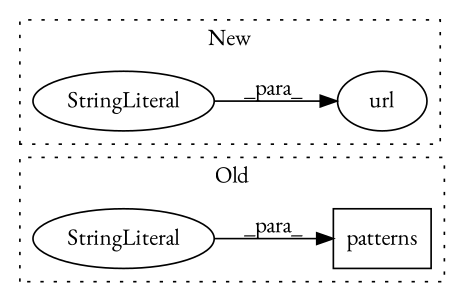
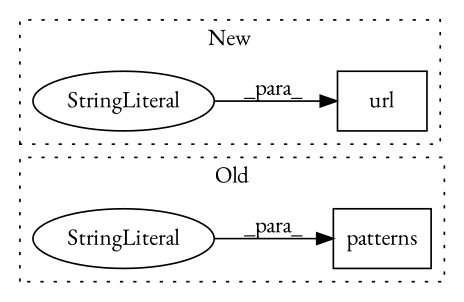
(382, 101) -> (382, 101)
